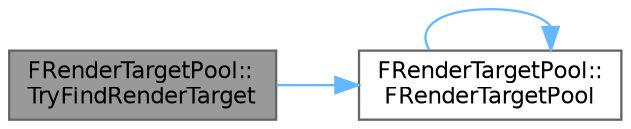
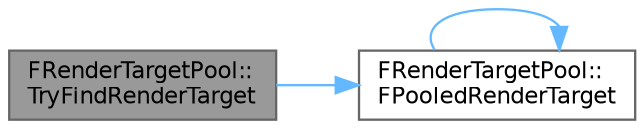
(490, 85) -> (497, 85)
